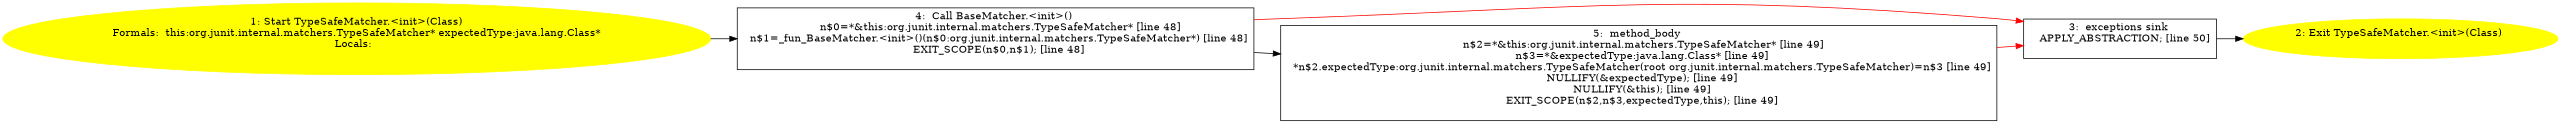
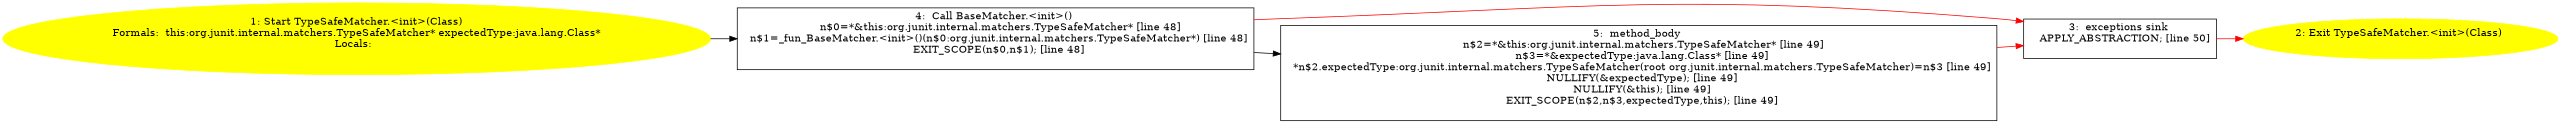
(2226, 39) -> (2226, 39)
